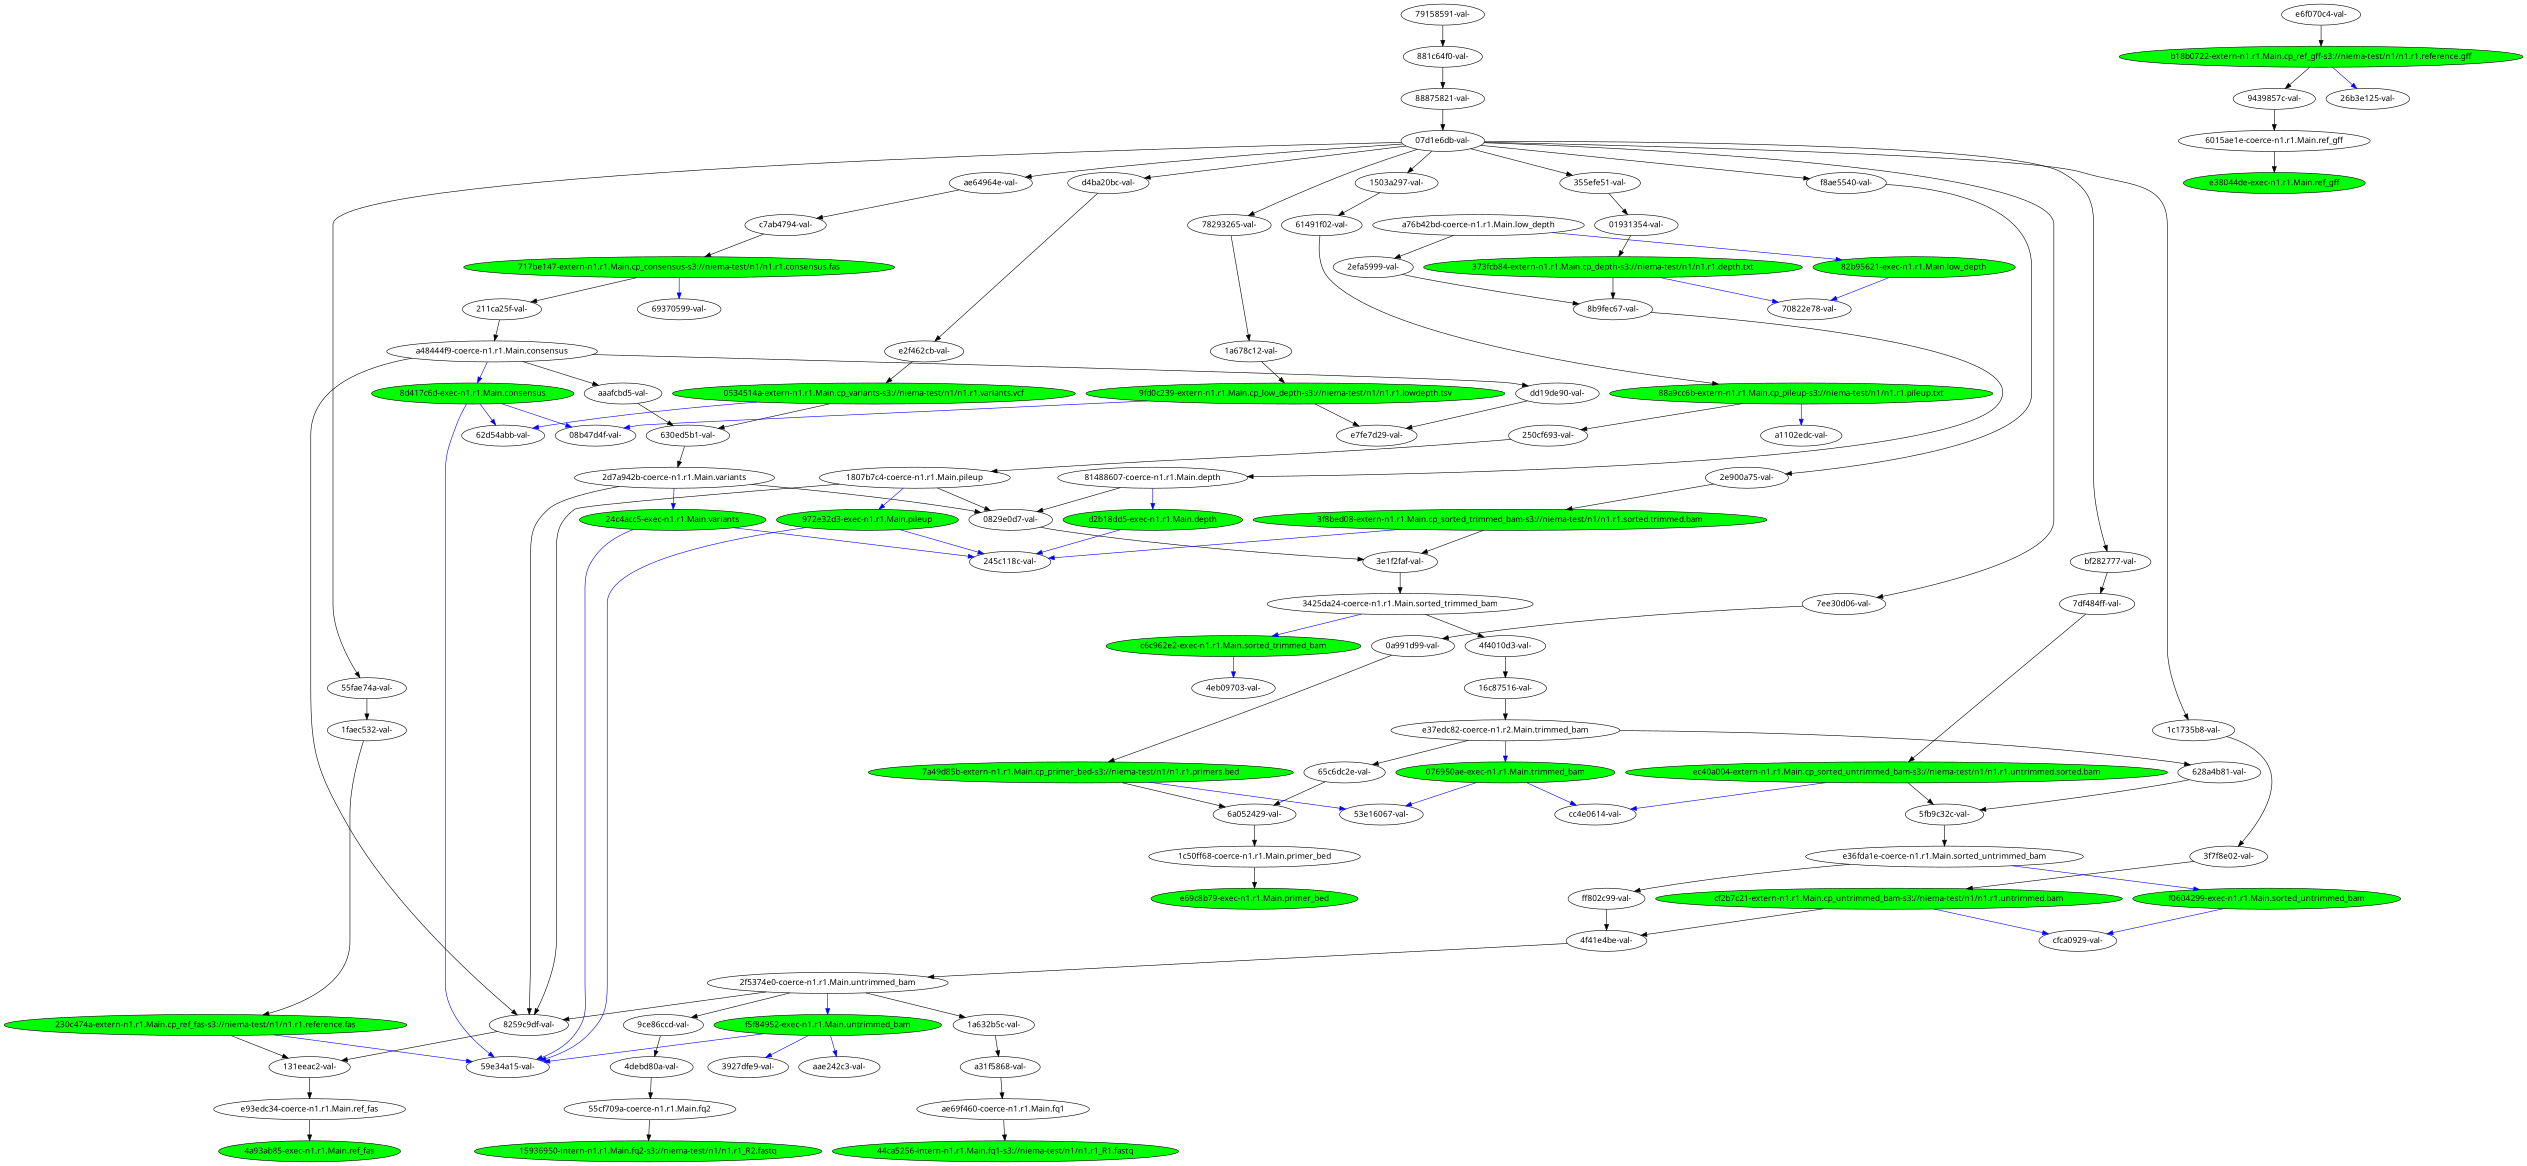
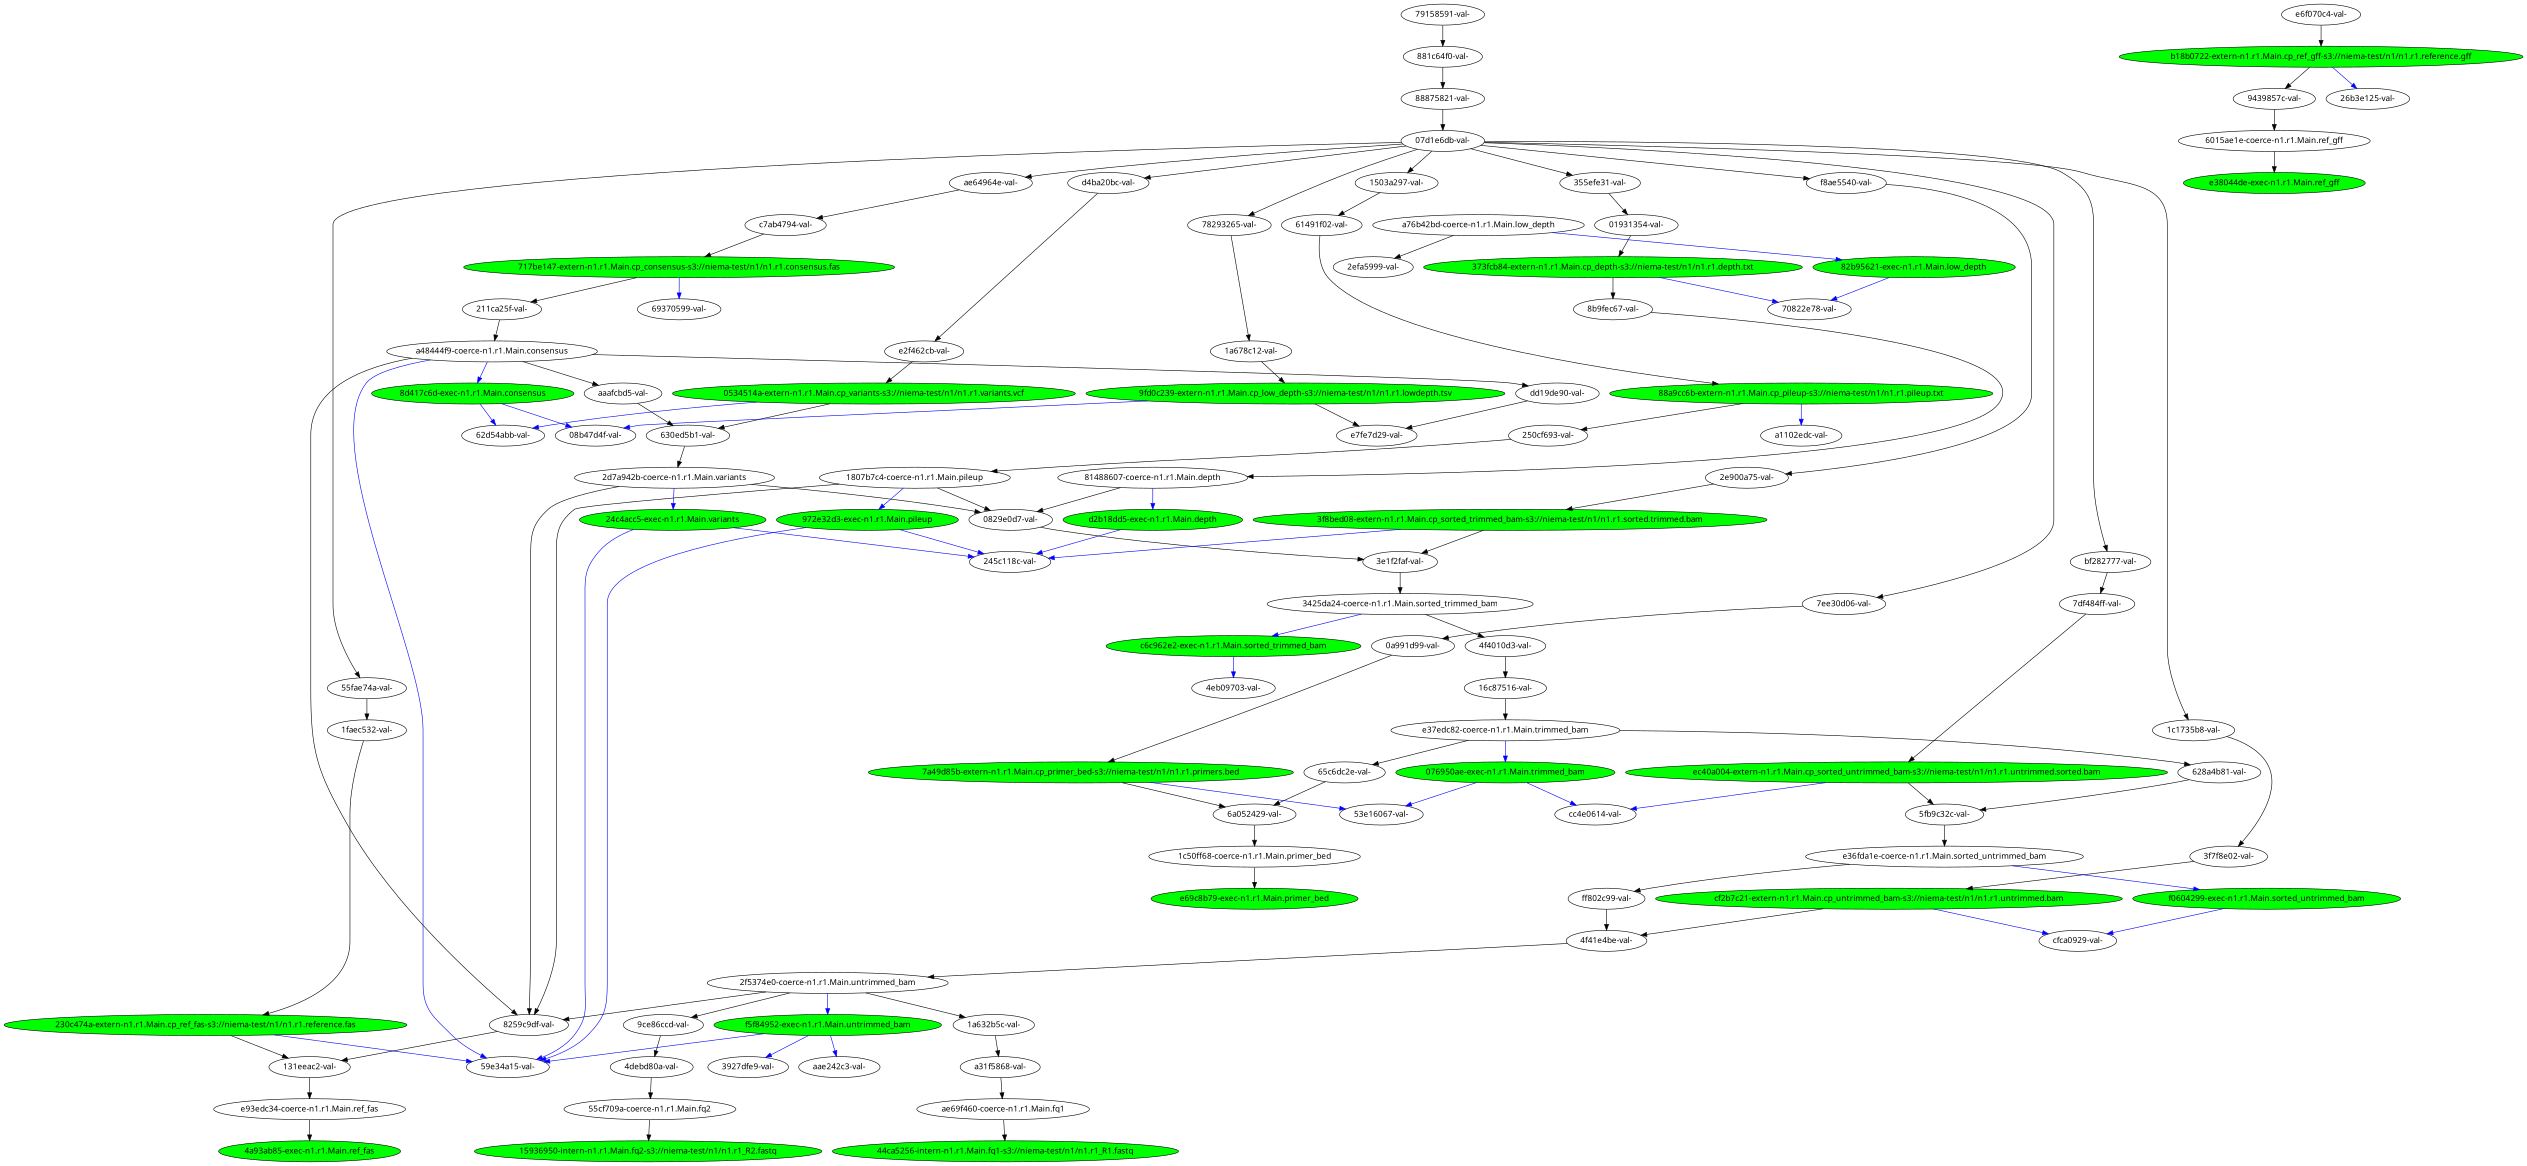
(1600, 183) -> (1600, 183)
(1487, 290) -> none
(1505, 730) -> (1505, 730)
(445, 735) -> (418, 692)
